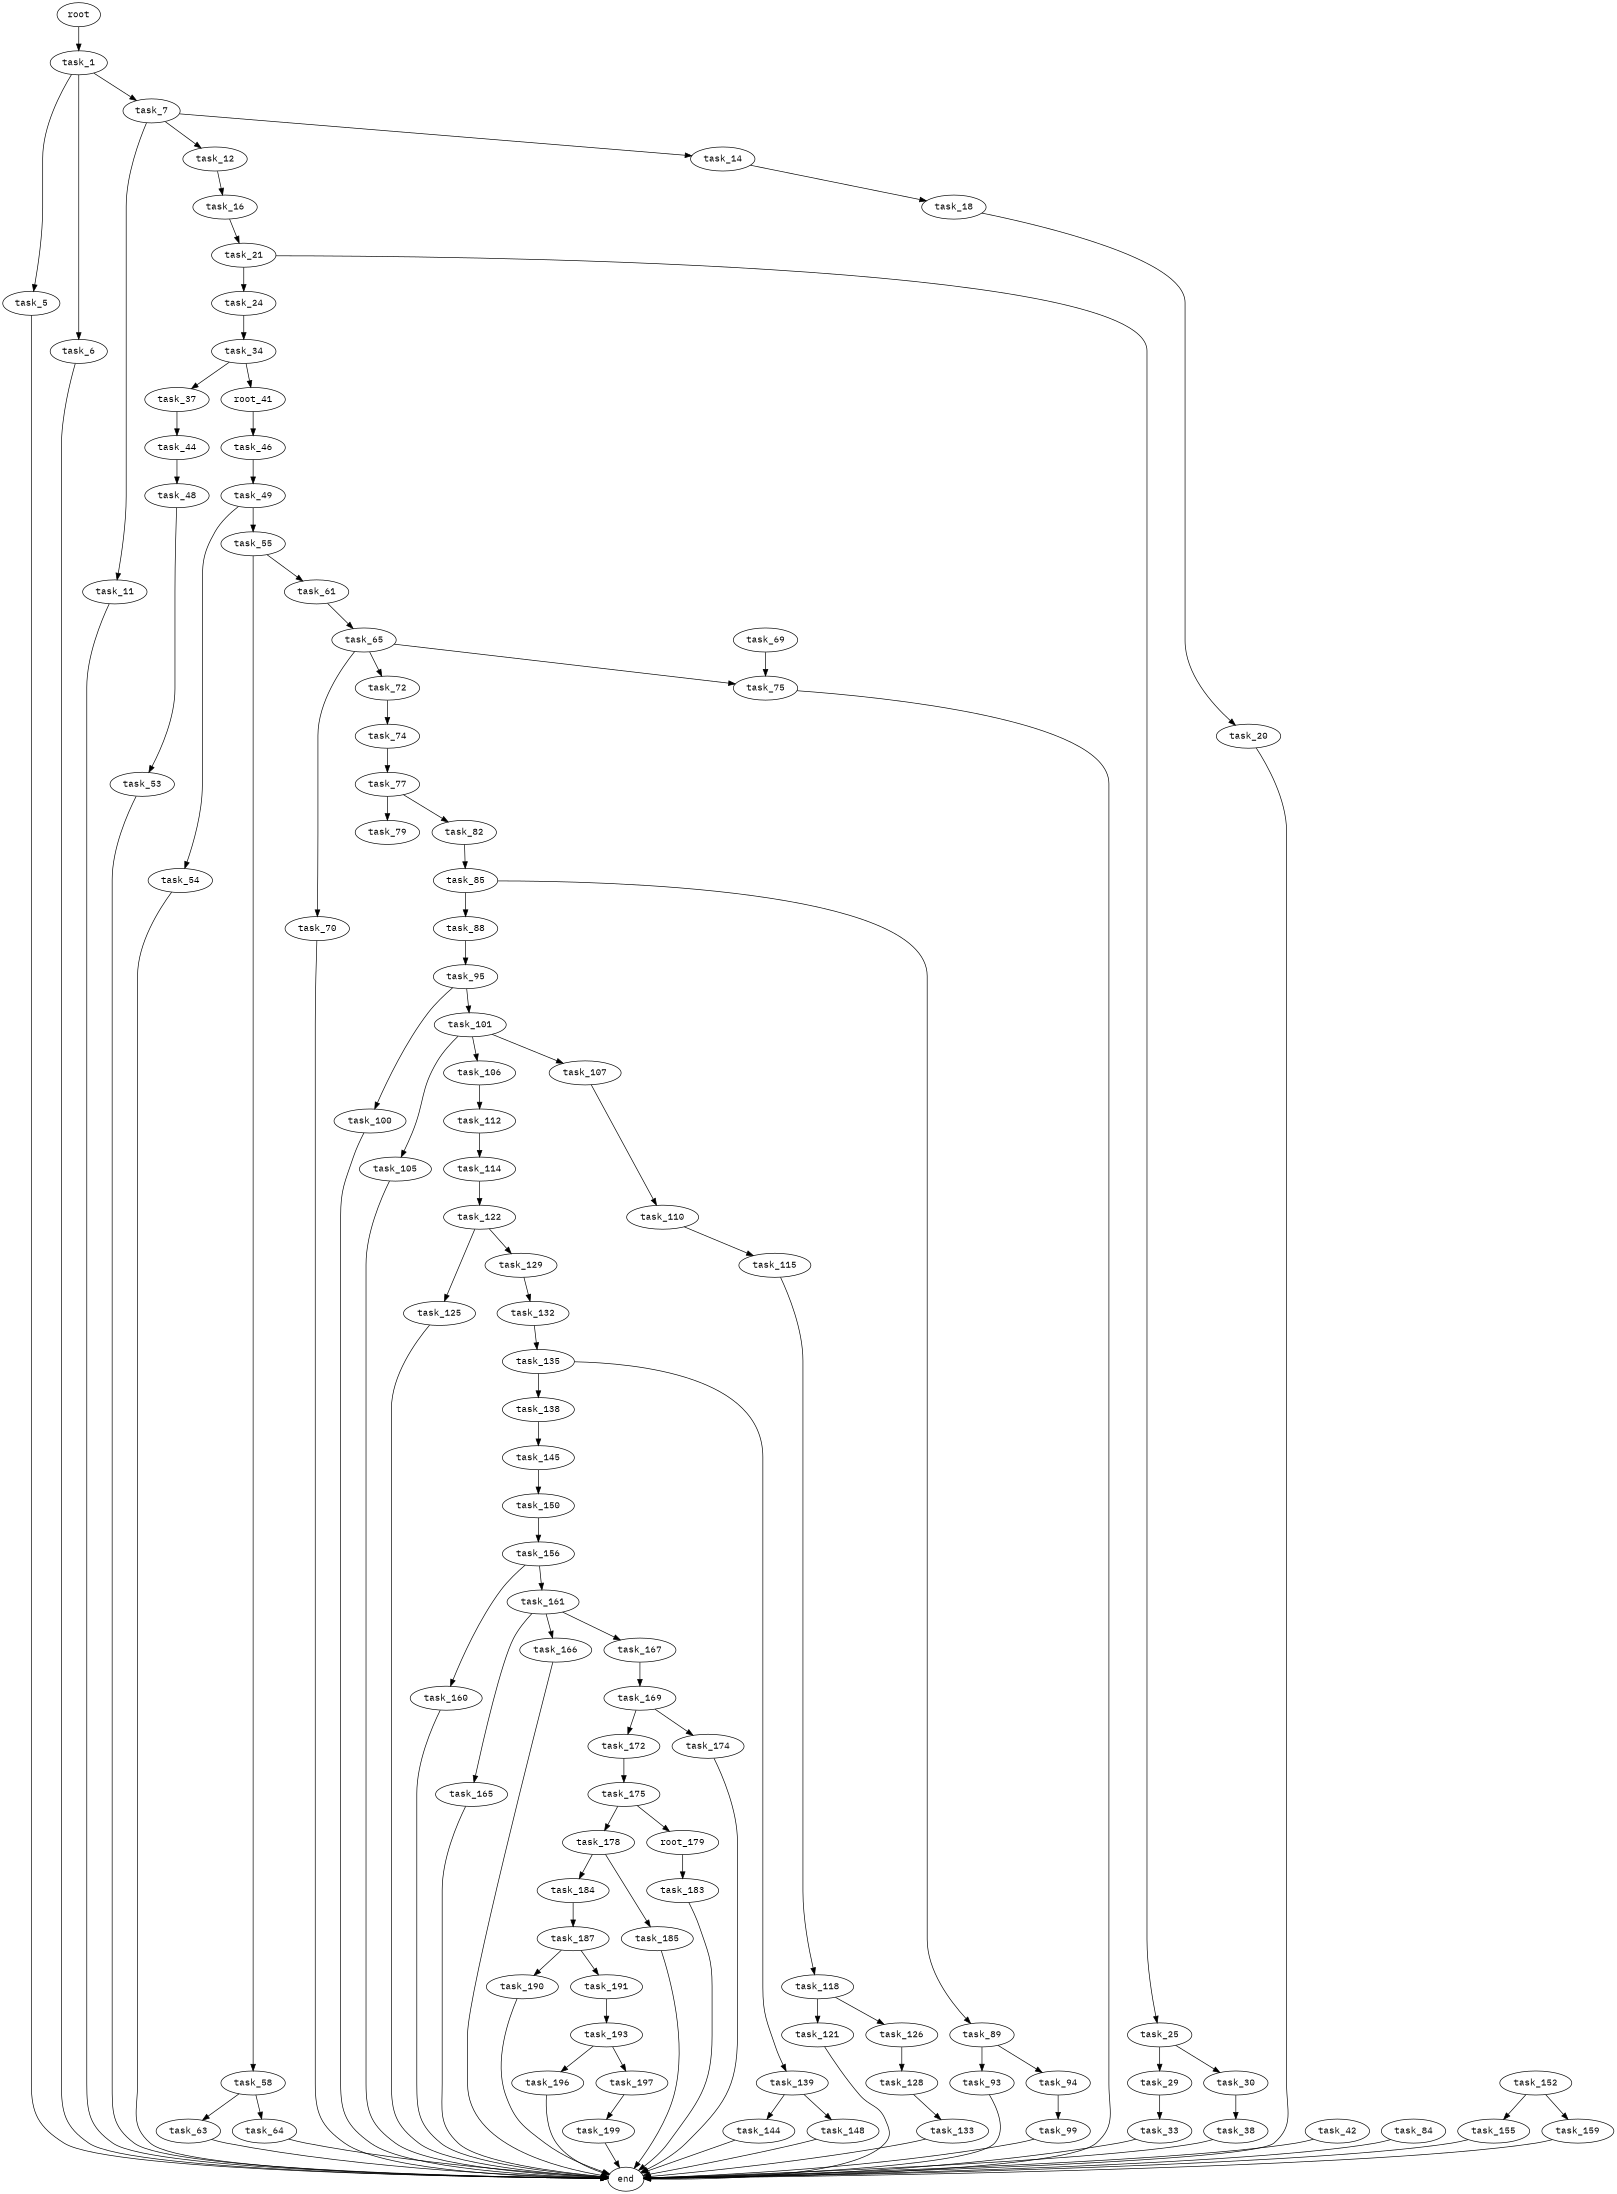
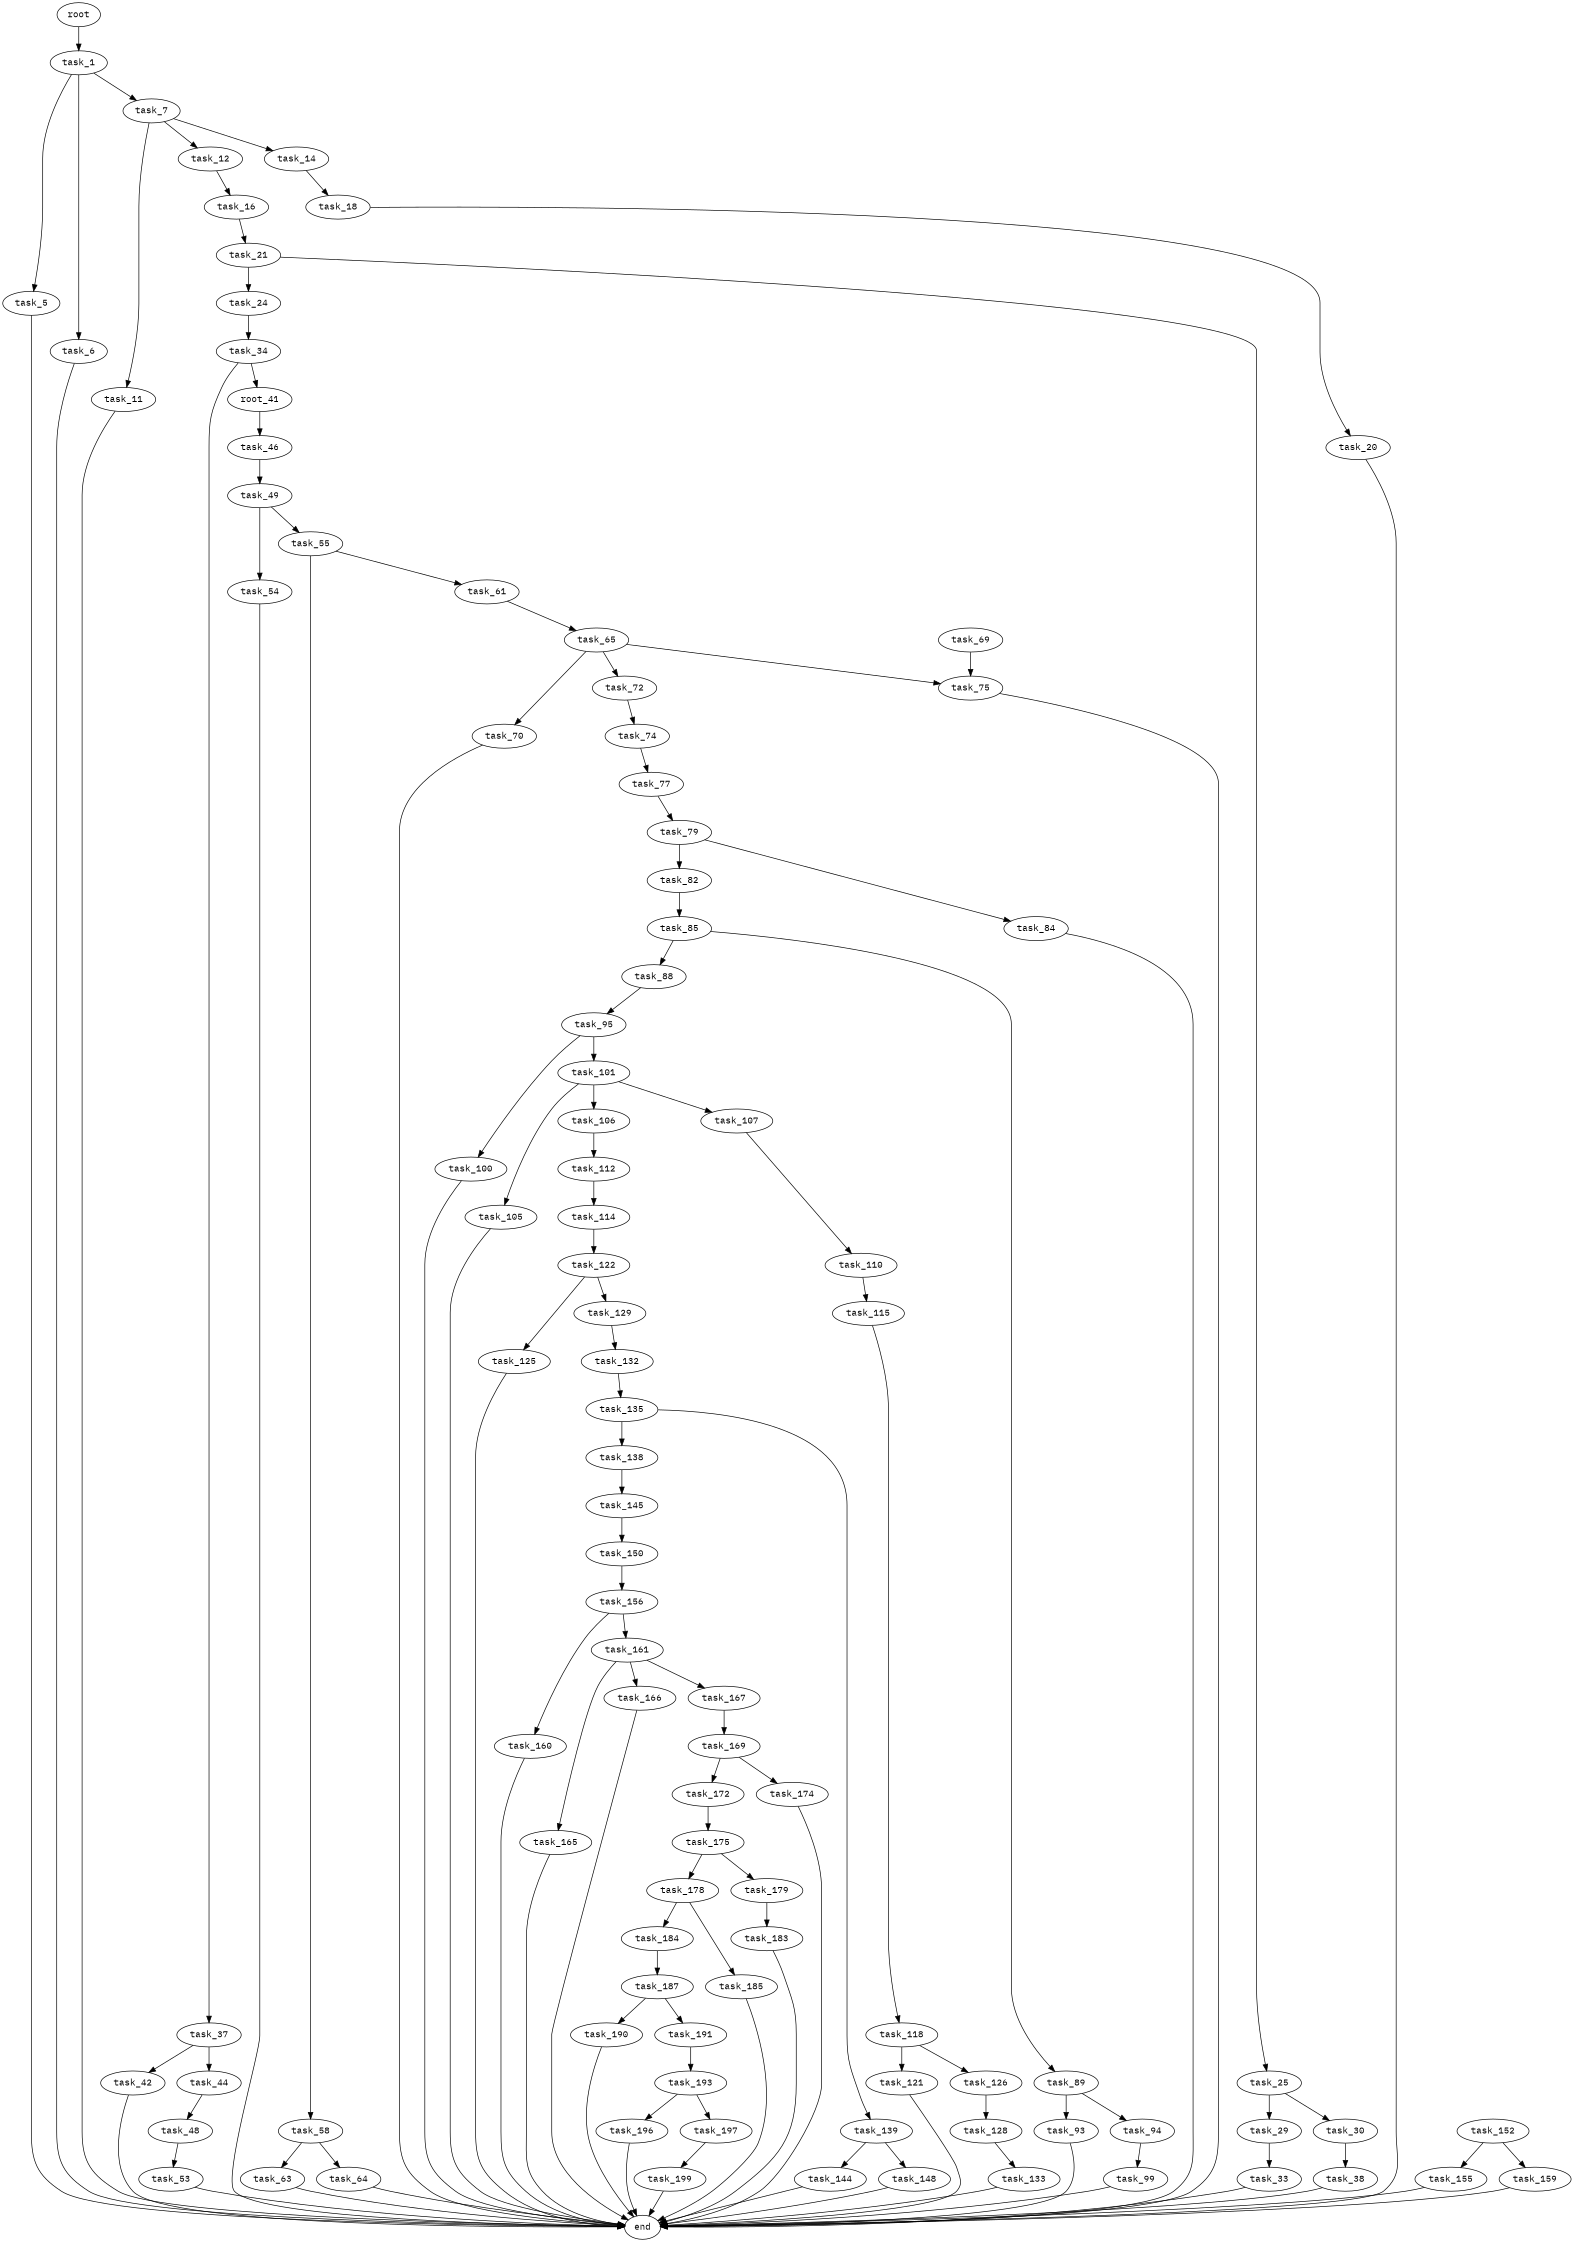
(423, 807) -> (679, 853)
none -> (854, 880)
(683, 1842) -> (767, 1891)
none -> (174, 2057)
